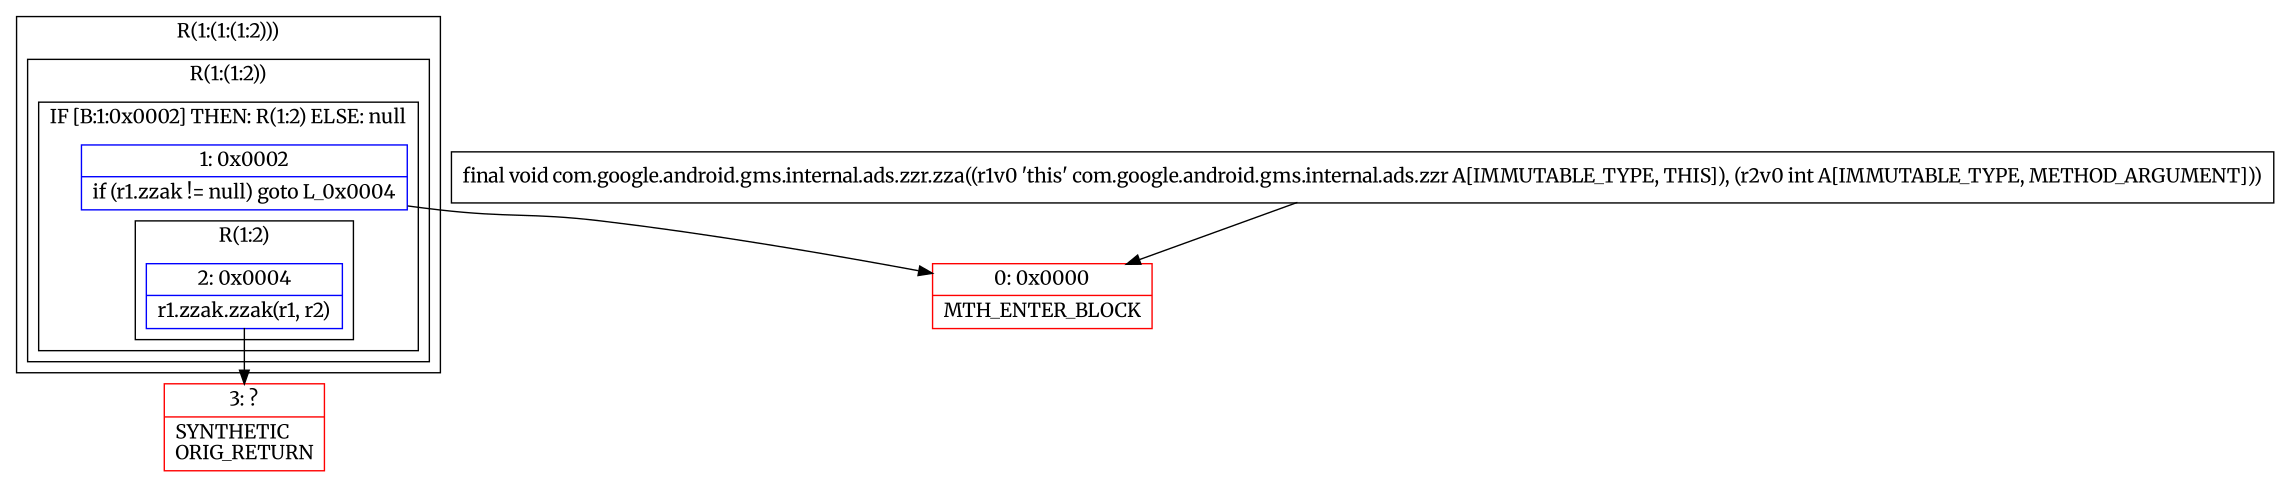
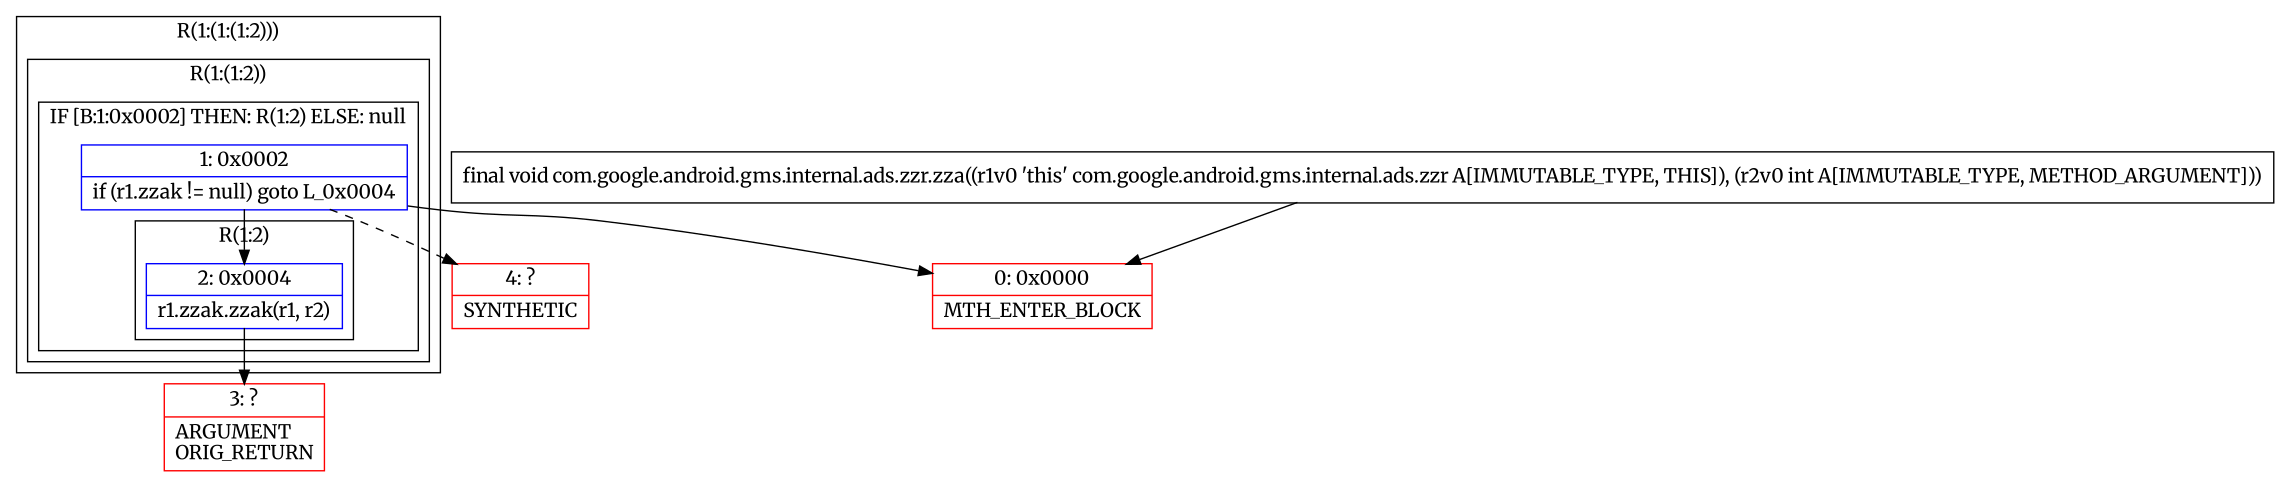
none -> (244, 230)
none -> (520, 296)
(233, 433) -> (234, 433)
